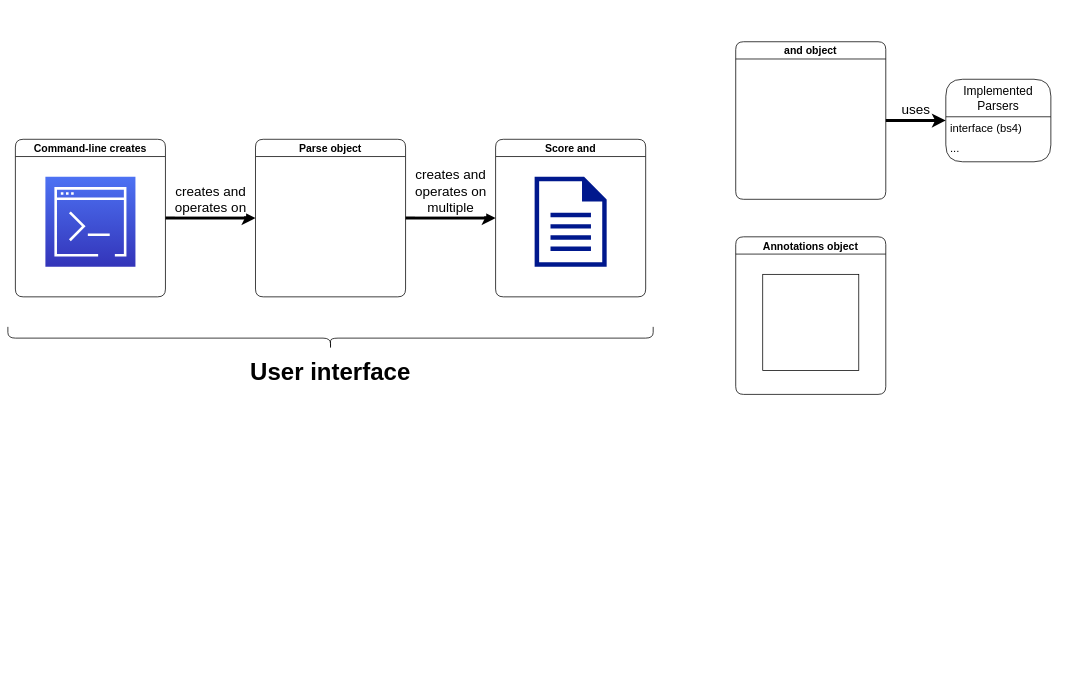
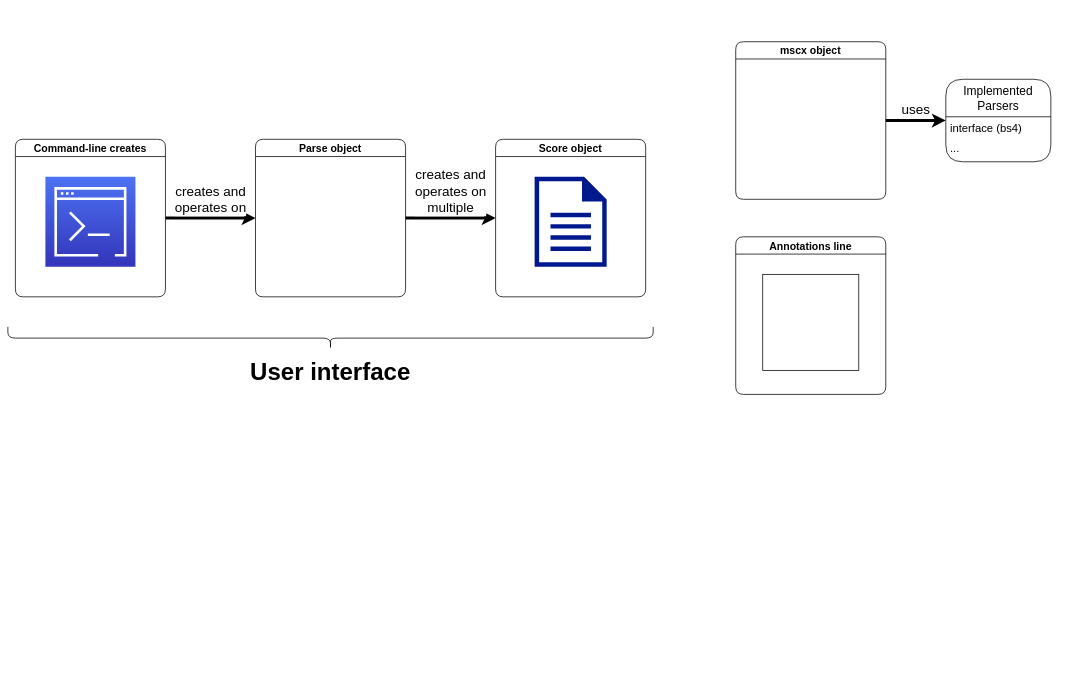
(810, 51) -> (810, 51)
(570, 148) -> (570, 148)
(810, 246) -> (810, 246)
